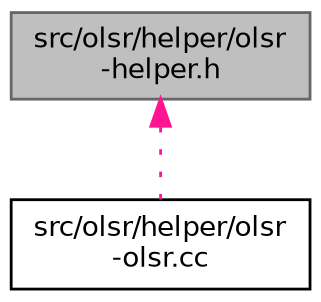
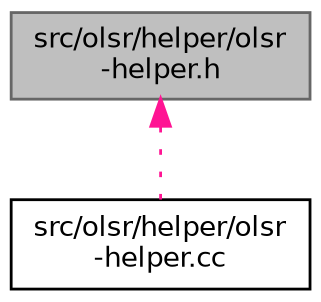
(161, 244) -> (161, 244)
